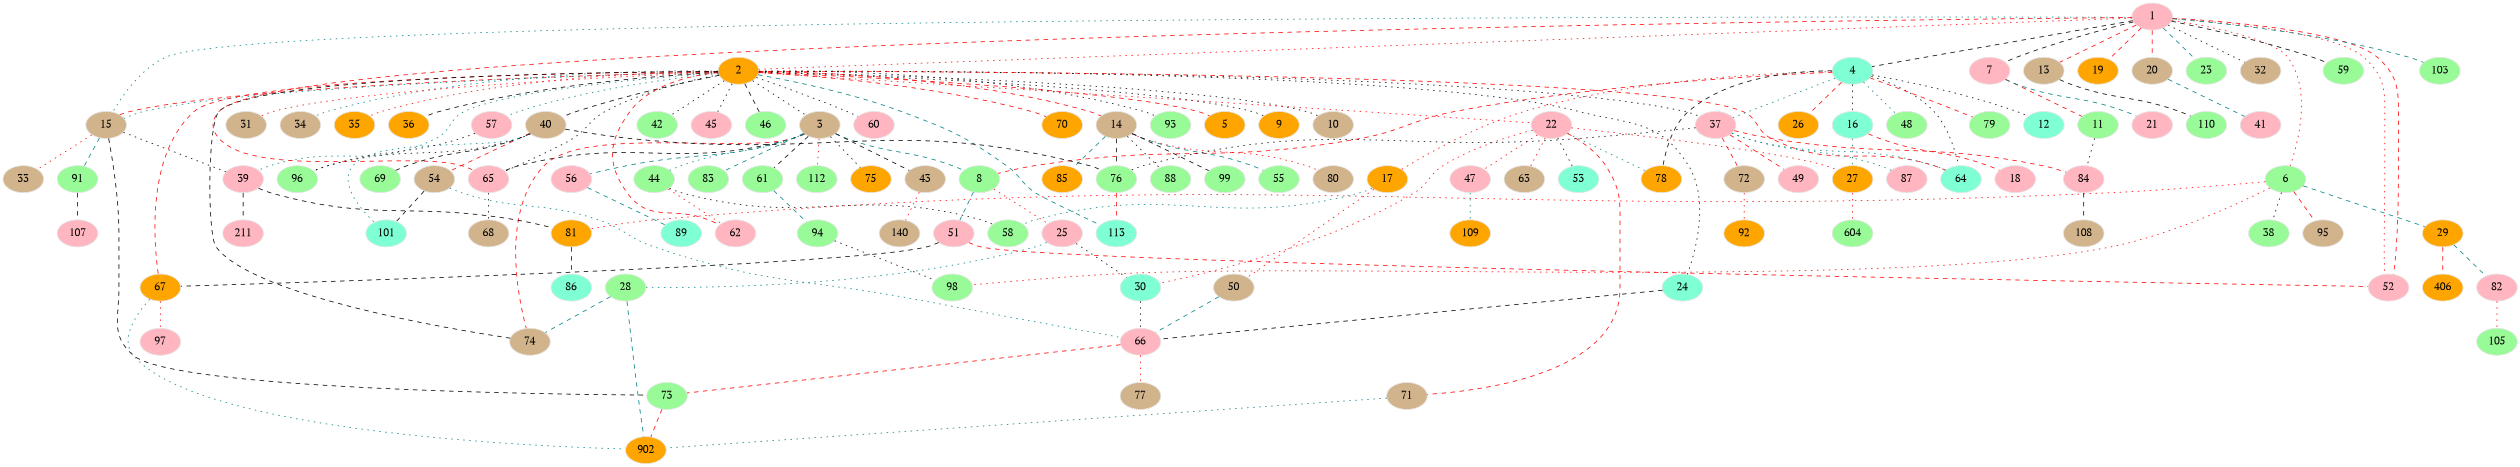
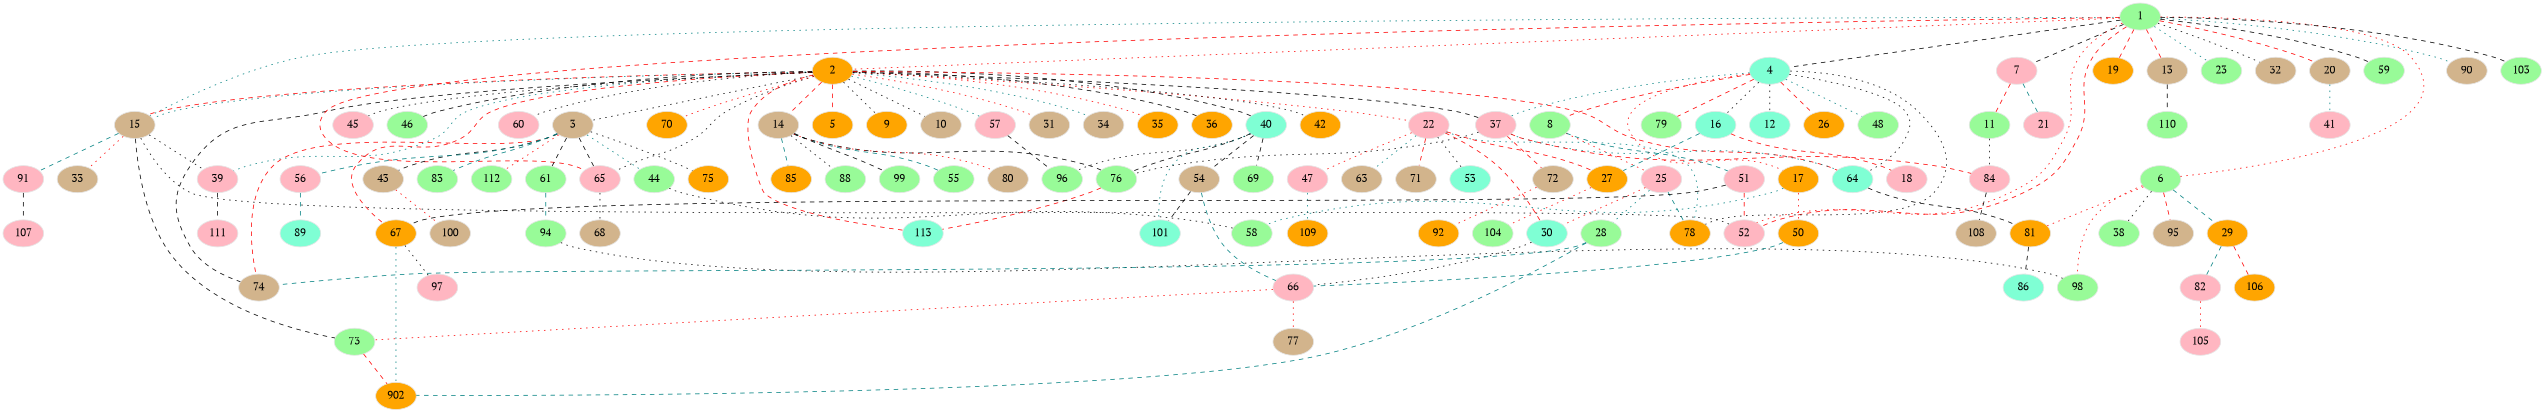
(2152, 17) -> (2140, 17)
(2299, 34) -> (2378, 33)
(2179, 44) -> (2181, 44)
none -> (2467, 71)
(1230, 77) -> (1167, 86)
(904, 87) -> (748, 95)
(1728, 89) -> (1932, 194)
(2206, 98) -> (2330, 98)
(546, 125) -> (1266, 125)
(657, 125) -> (1320, 125)
(1171, 125) -> none
(940, 127) -> (761, 187)
(1705, 144) -> (1512, 149)
(394, 152) -> (1024, 149)
(490, 152) -> (1233, 152)
(900, 152) -> none
(1538, 152) -> (1393, 154)
(1853, 152) -> (1679, 144)
(78, 179) -> (23, 179)
(1798, 179) -> none
(1907, 179) -> none
none -> (1675, 204)
(398, 211) -> (1941, 206)
none -> (882, 213)
(1354, 223) -> (1500, 168)
(243, 233) -> (218, 233)
(735, 233) -> none
(900, 233) -> (450, 233)
(1853, 233) -> (1493, 233)
(1101, 261) -> (1604, 206)
(781, 279) -> (1226, 248)
(1234, 288) -> (1798, 233)
(1682, 288) -> none
(2443, 288) -> (2255, 288)
(160, 315) -> (417, 260)
(2497, 342) -> (2200, 342)
(904, 369) -> (824, 315)
(1026, 423) -> none
